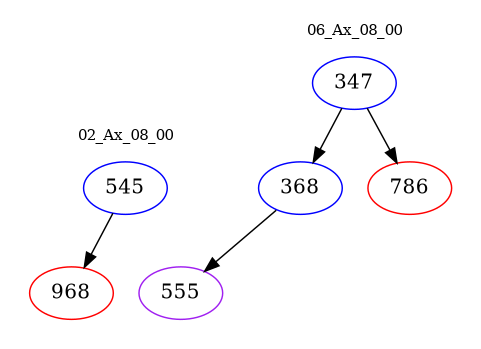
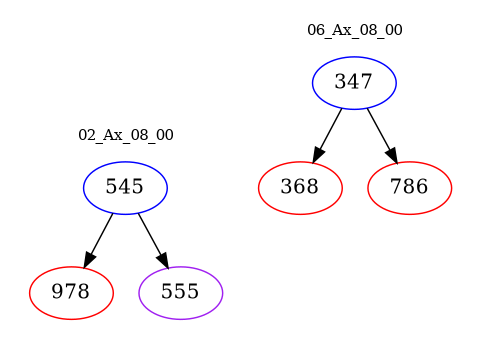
(300, 188) -> (300, 188)
(246, 236) -> (150, 234)
(71, 293) -> (71, 293)
